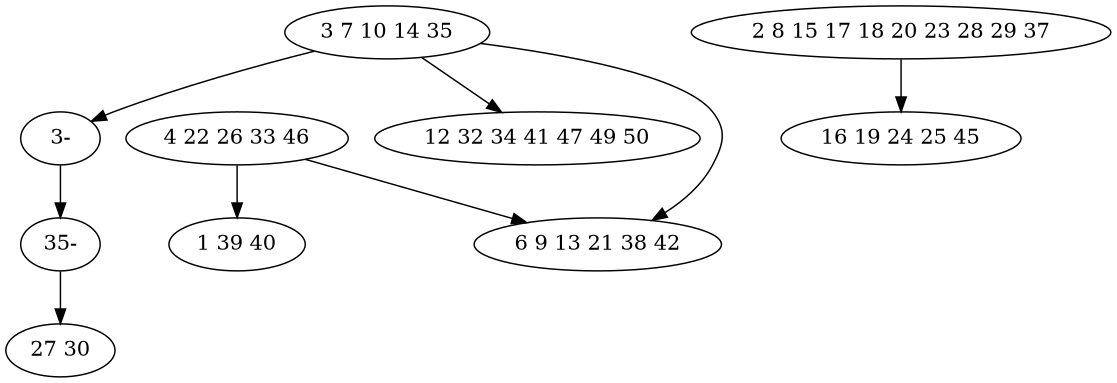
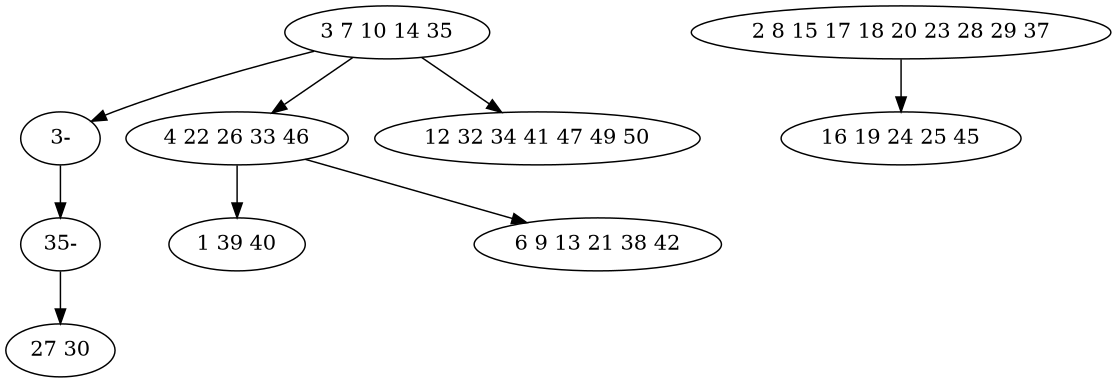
(661, 82) -> (319, 81)
